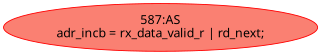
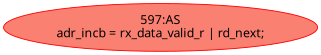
(161, 27) -> (161, 27)
